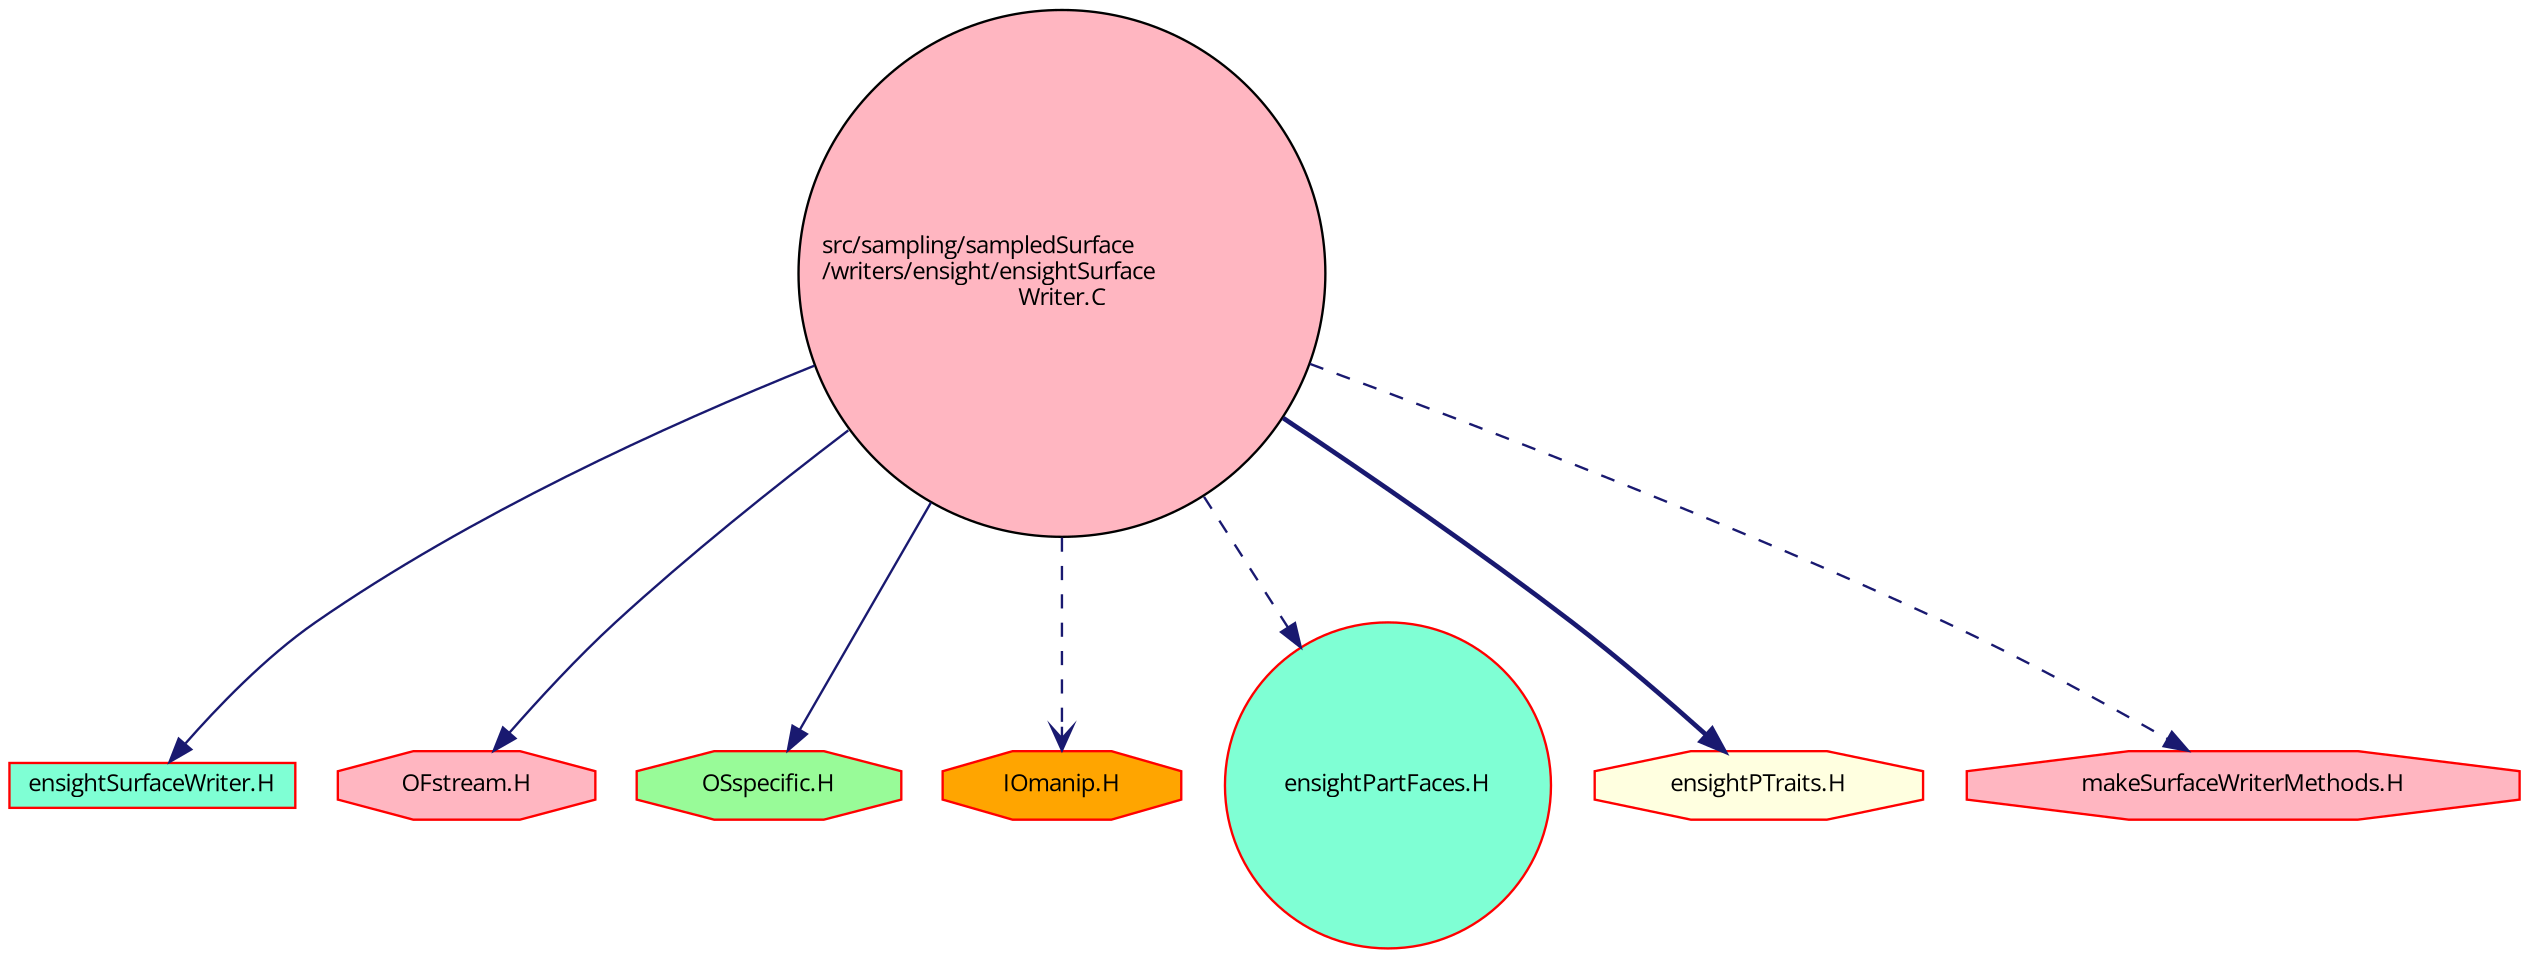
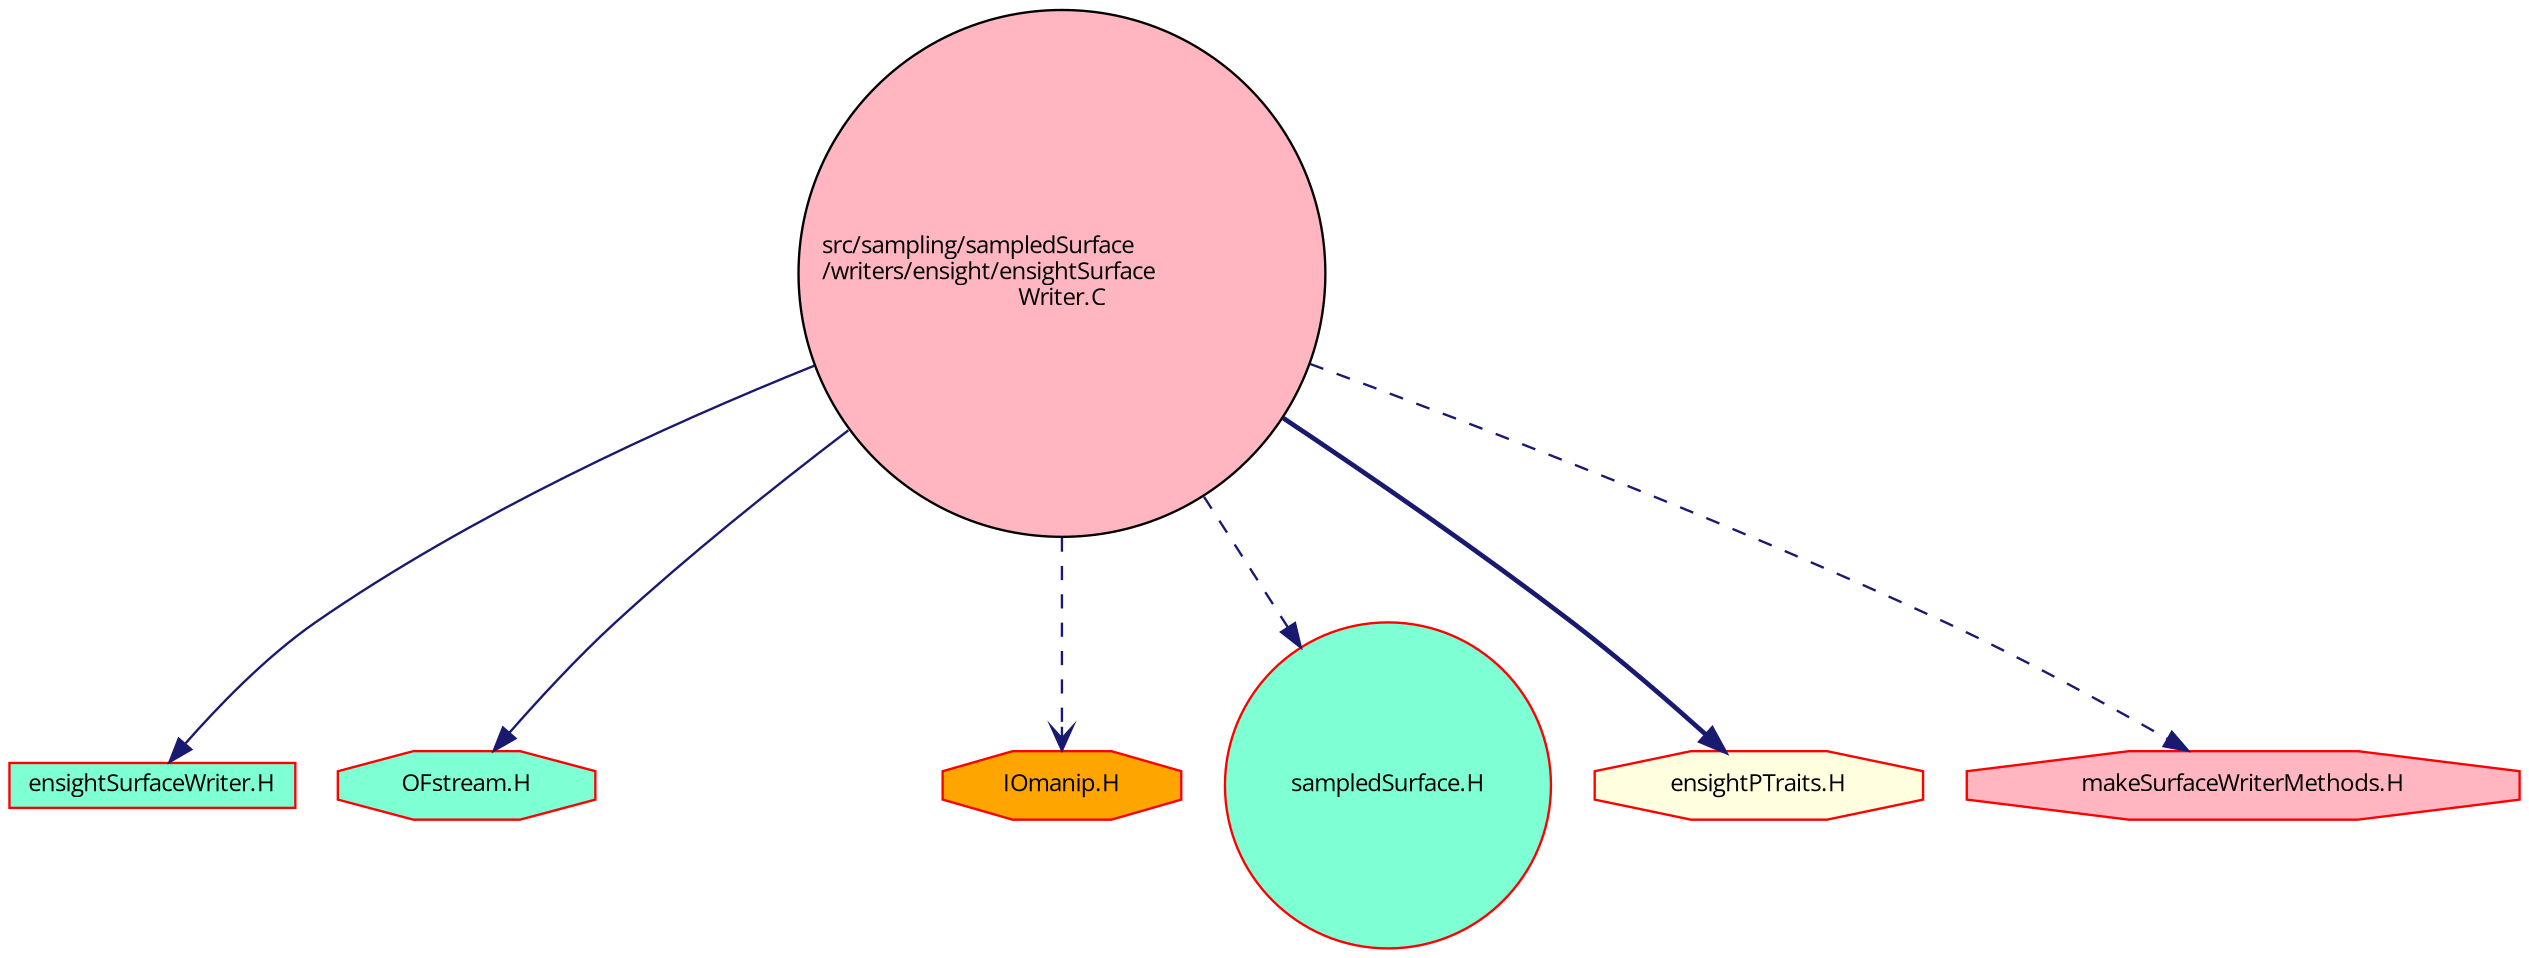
(467, 785) -> (467, 785)
(769, 785) -> none
(1388, 785) -> (1388, 785)
